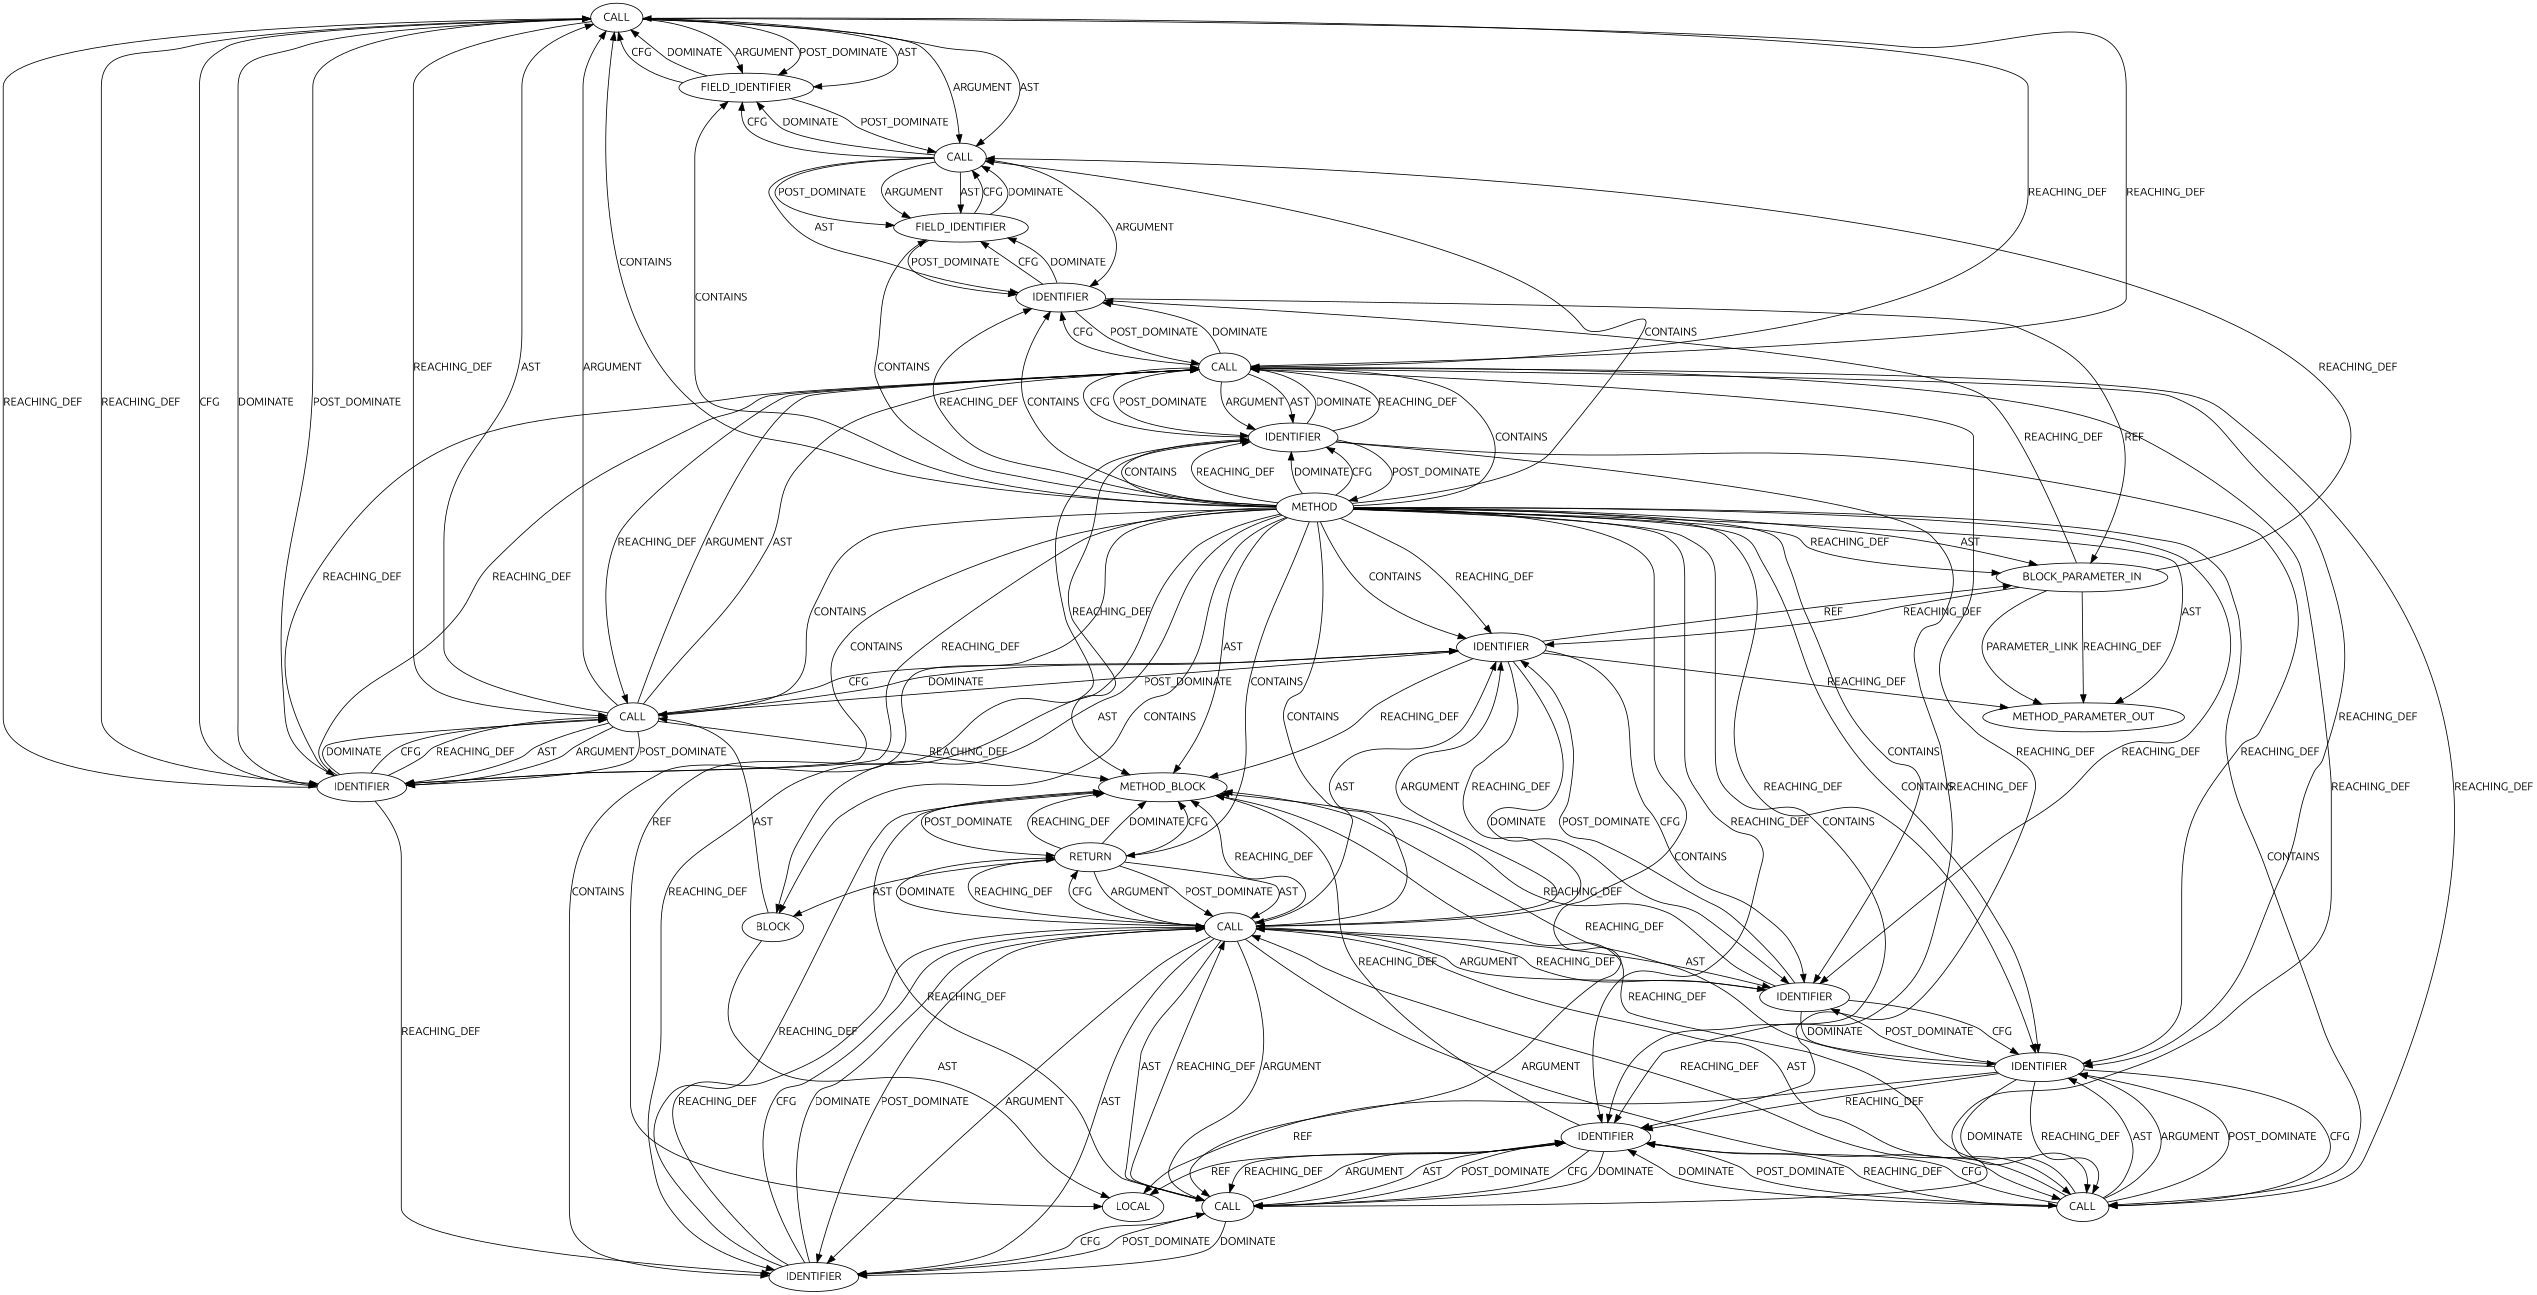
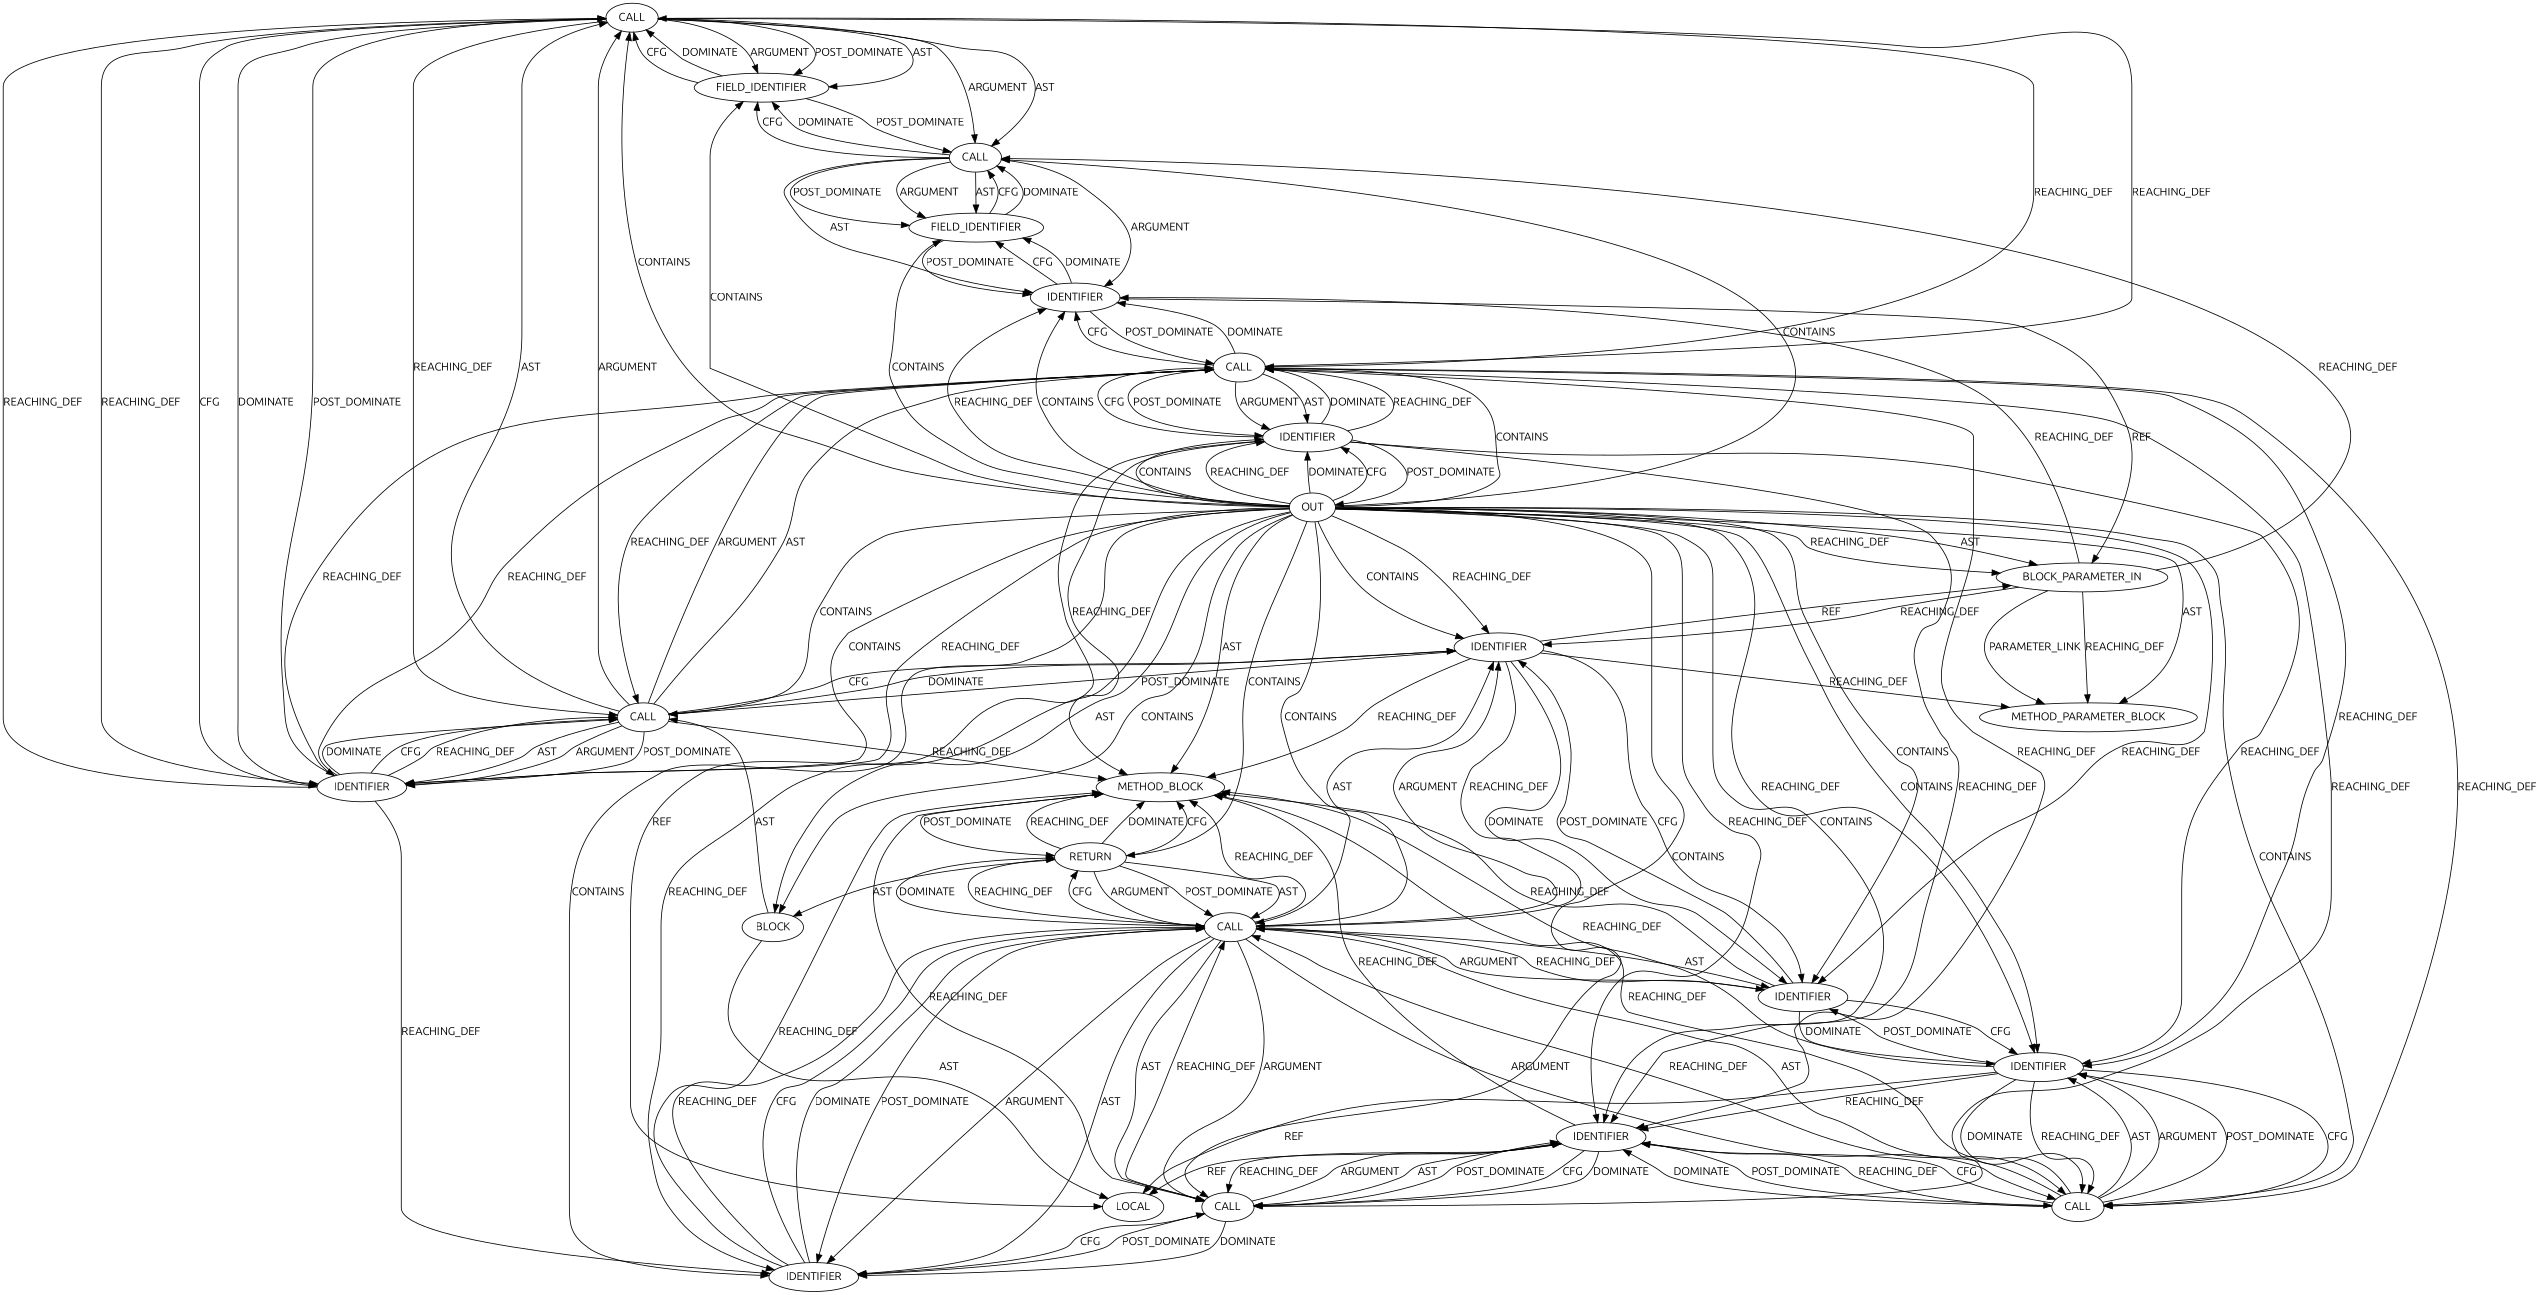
(1315, 507) -> (1312, 507)
(2084, 717) -> (2088, 717)
